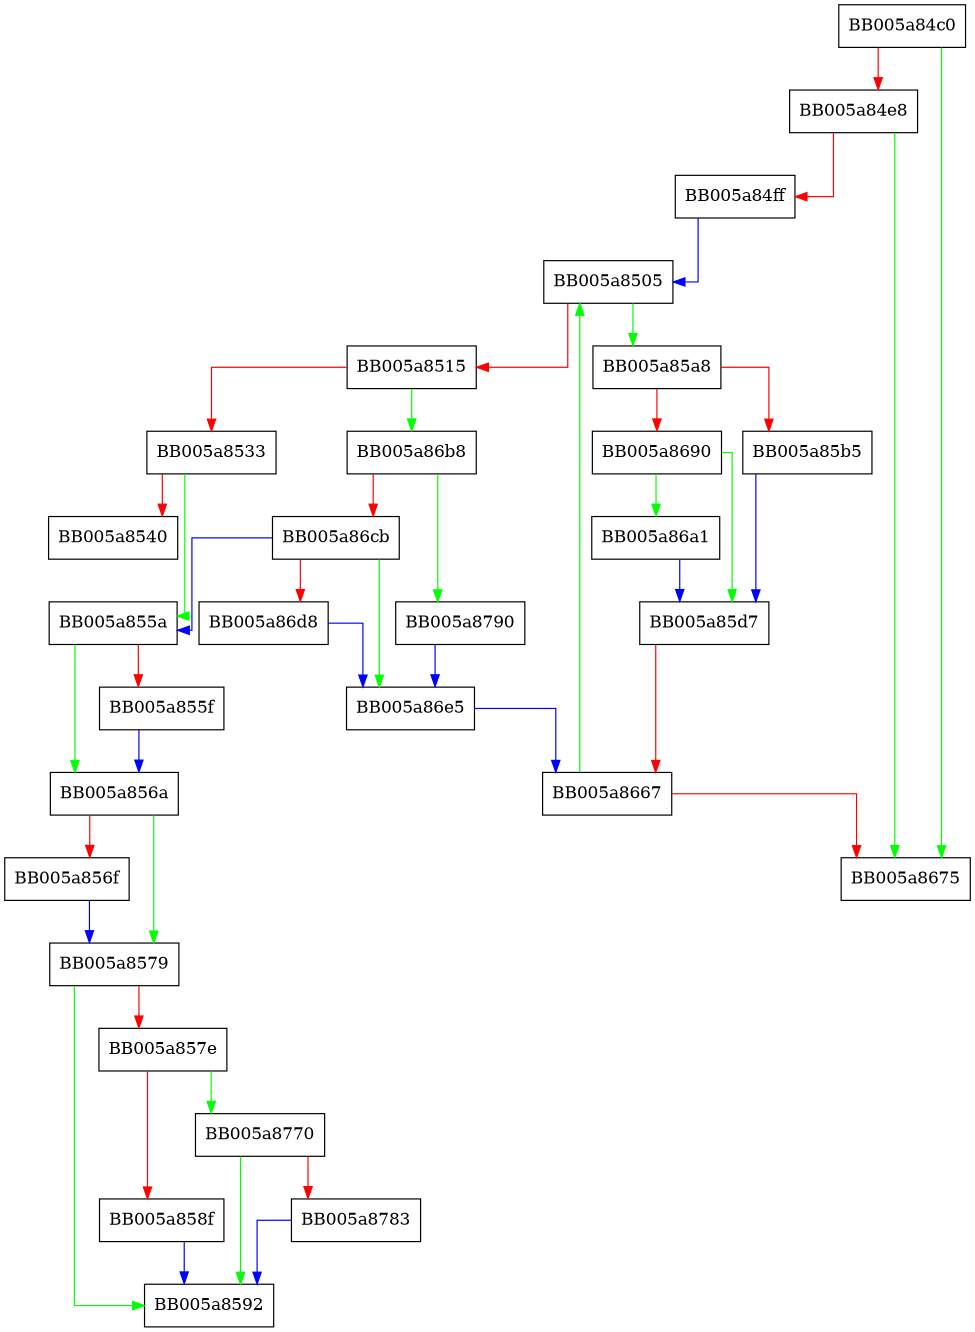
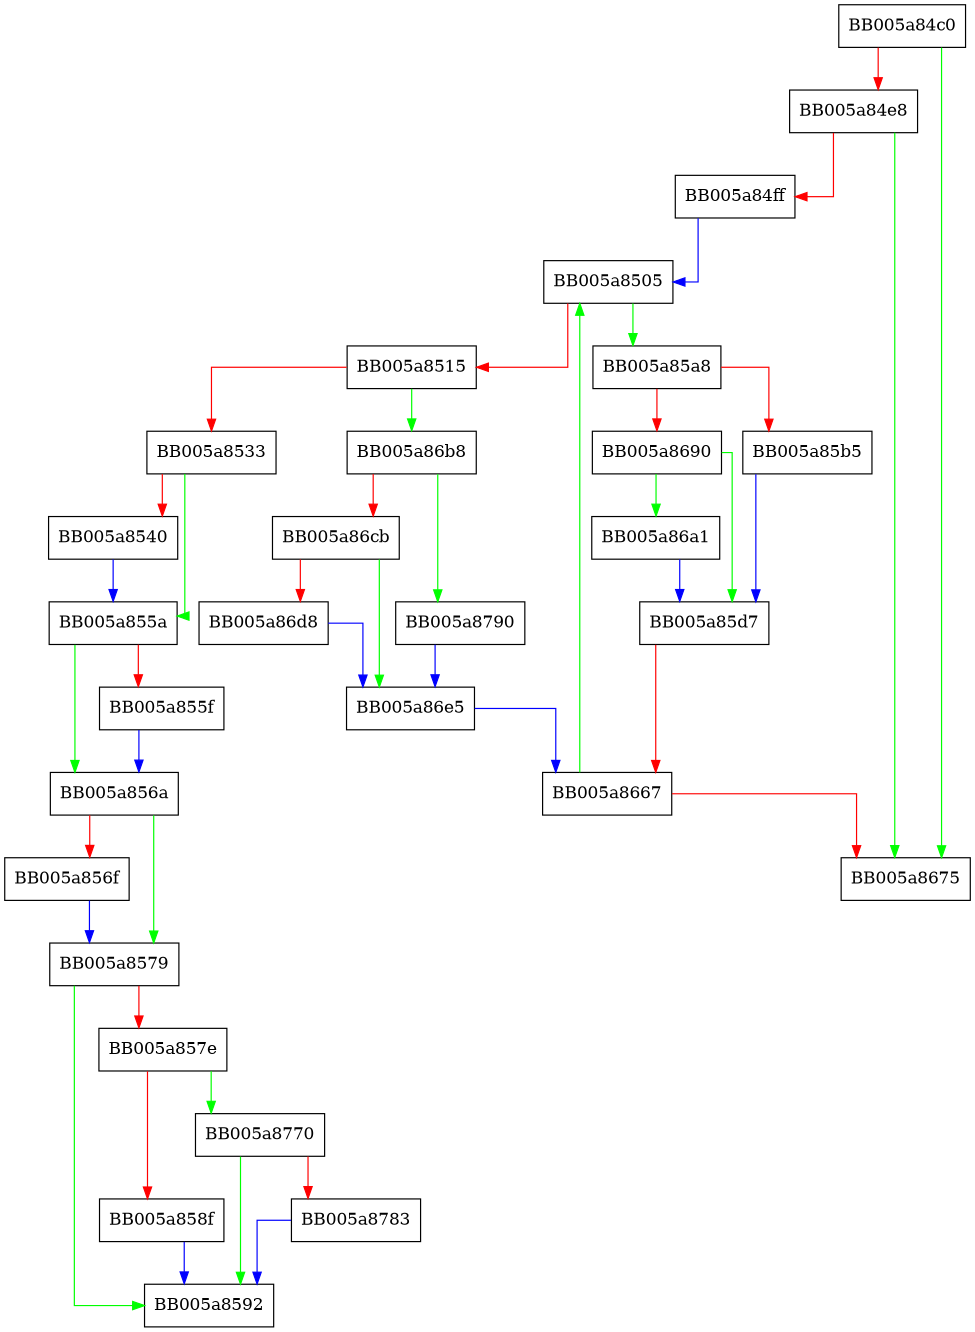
(192, 545) -> (113, 574)
